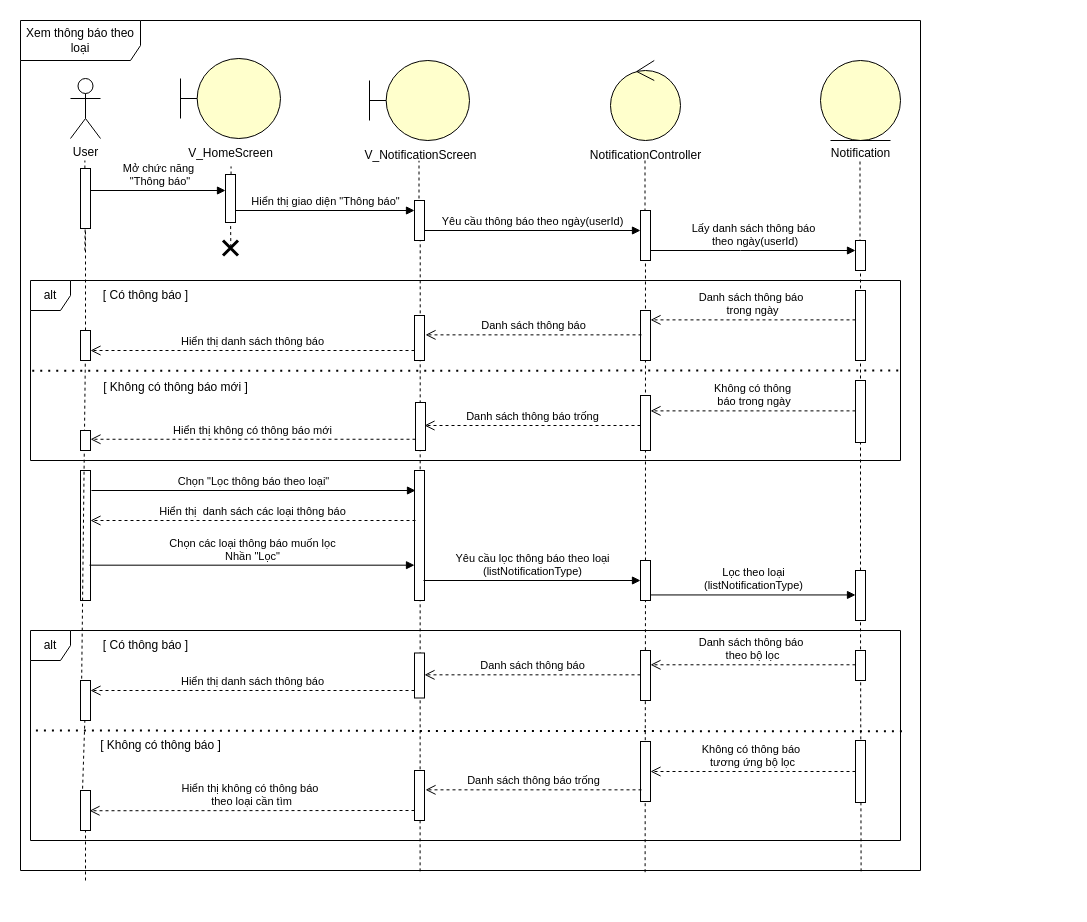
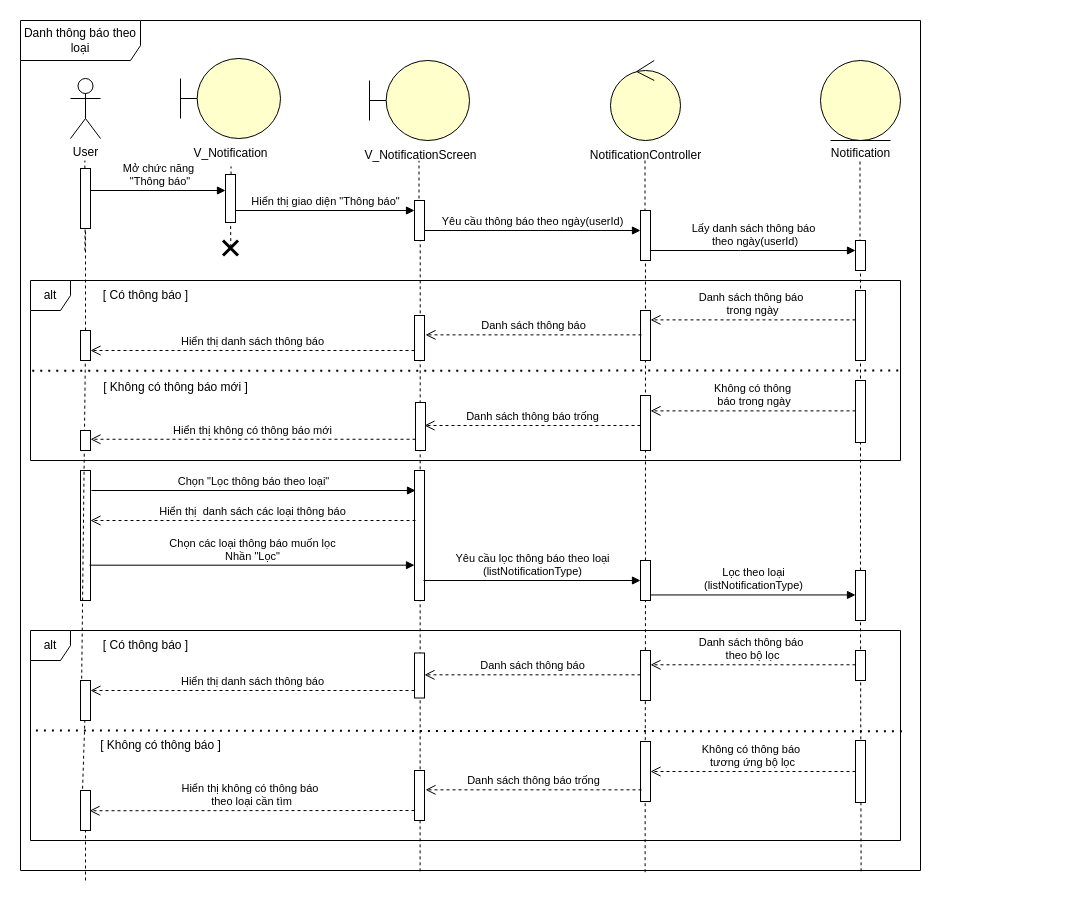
(81, 41) -> (81, 41)
(231, 154) -> (231, 154)
